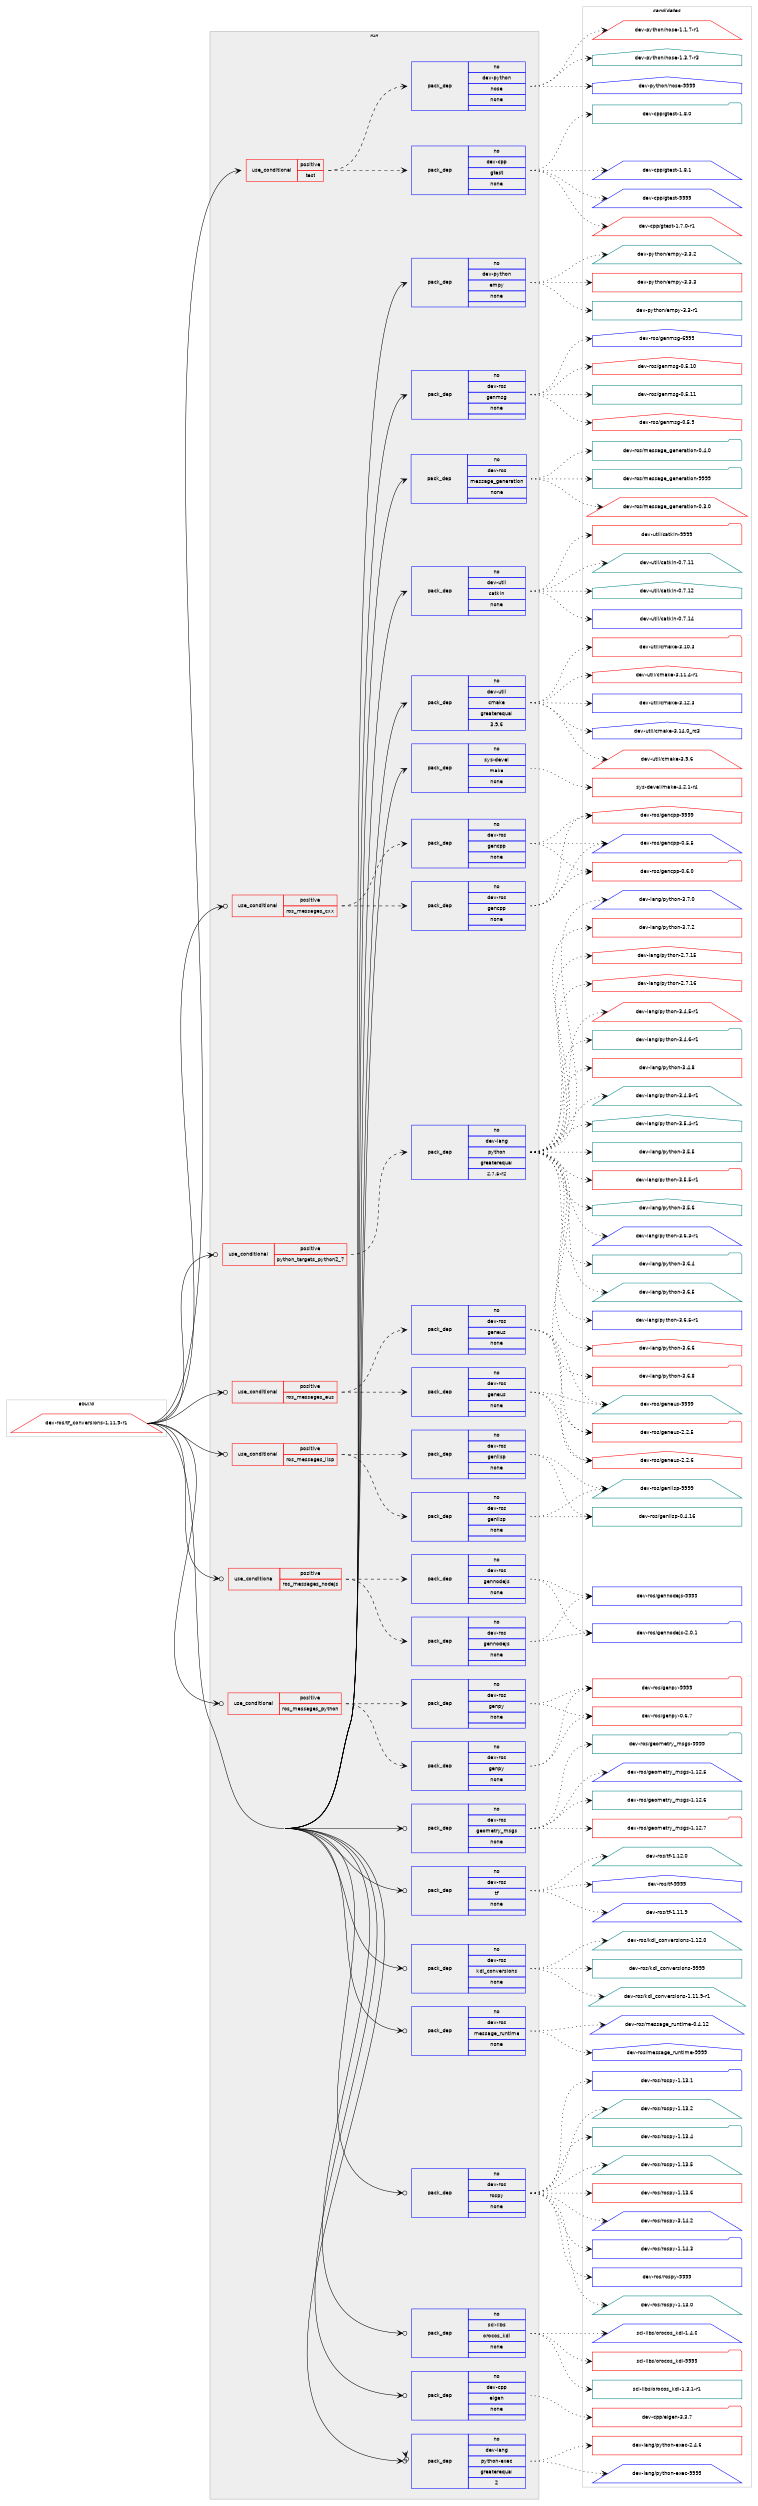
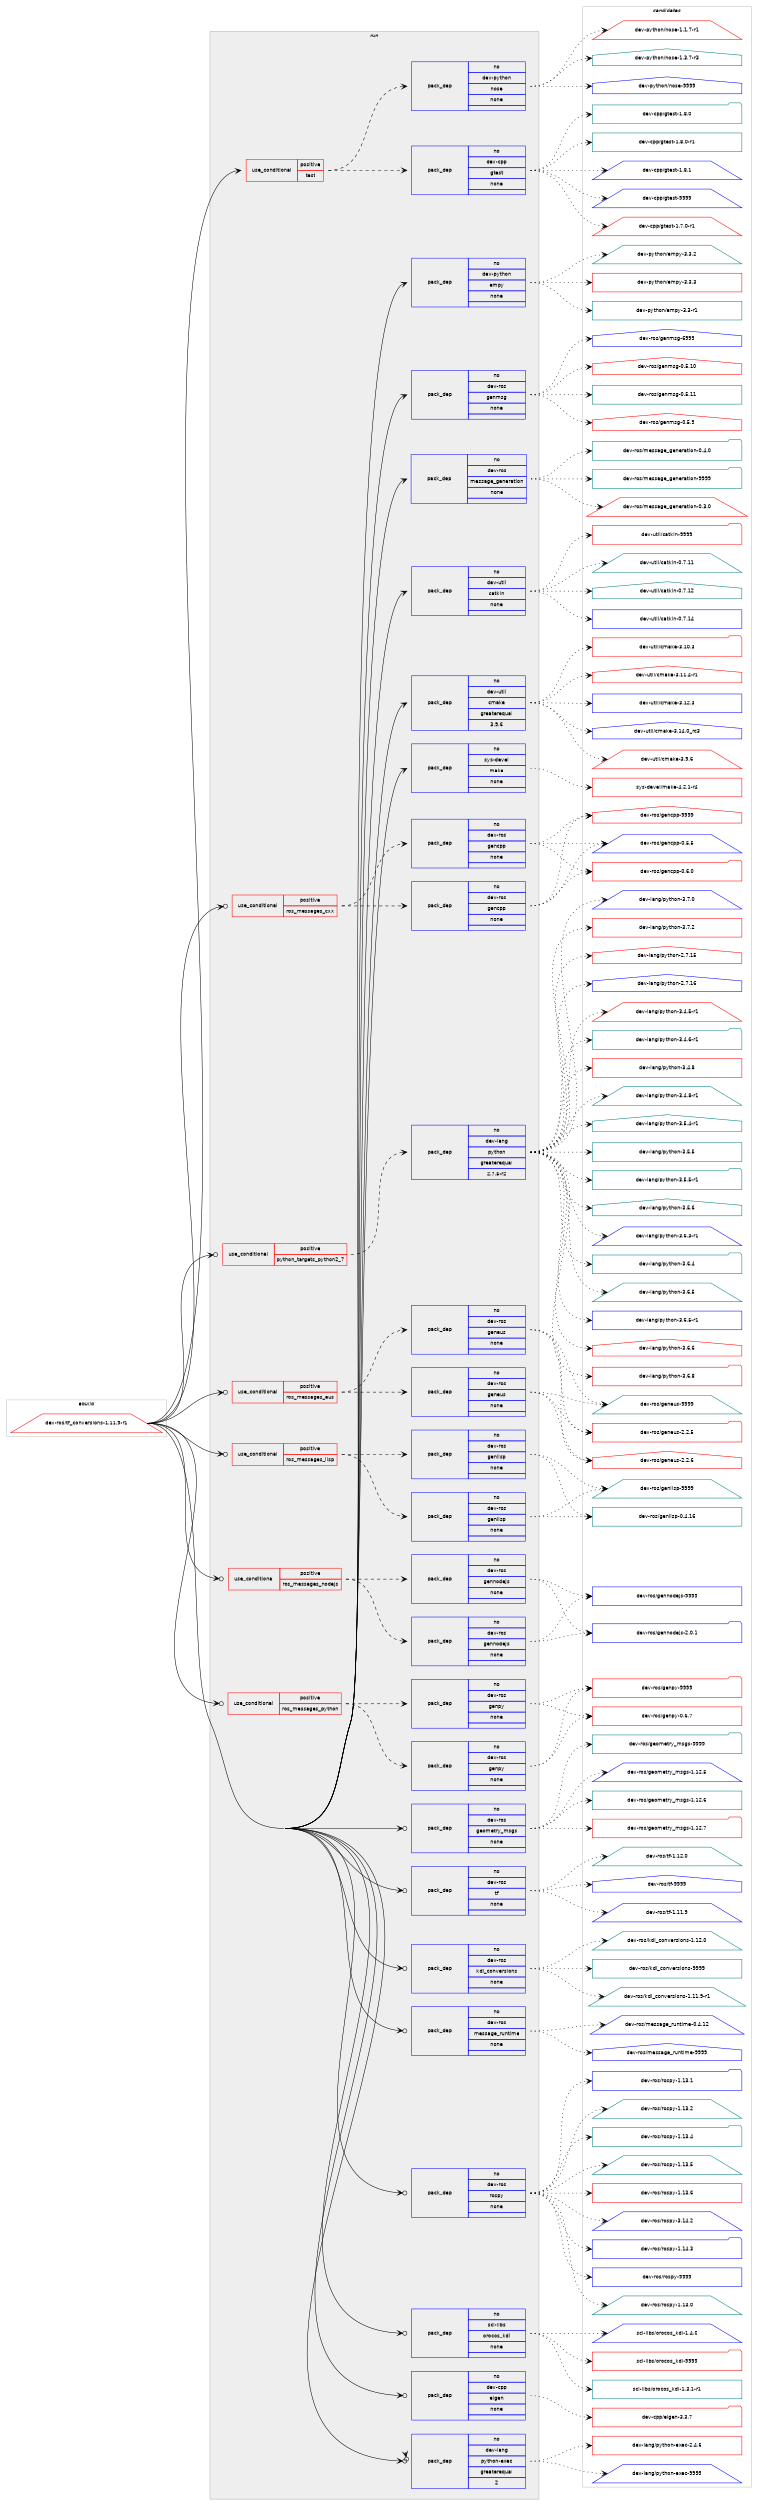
none -> (667, 142)
(667, 984) -> (667, 984)
(667, 1180) -> (667, 1180)
